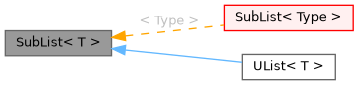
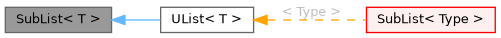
(175, 30) -> (317, 20)
